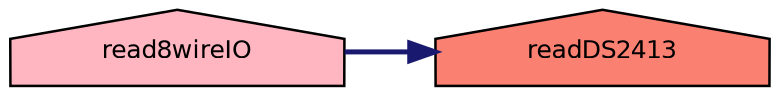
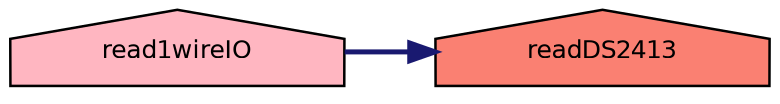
(177, 52) -> (177, 52)
